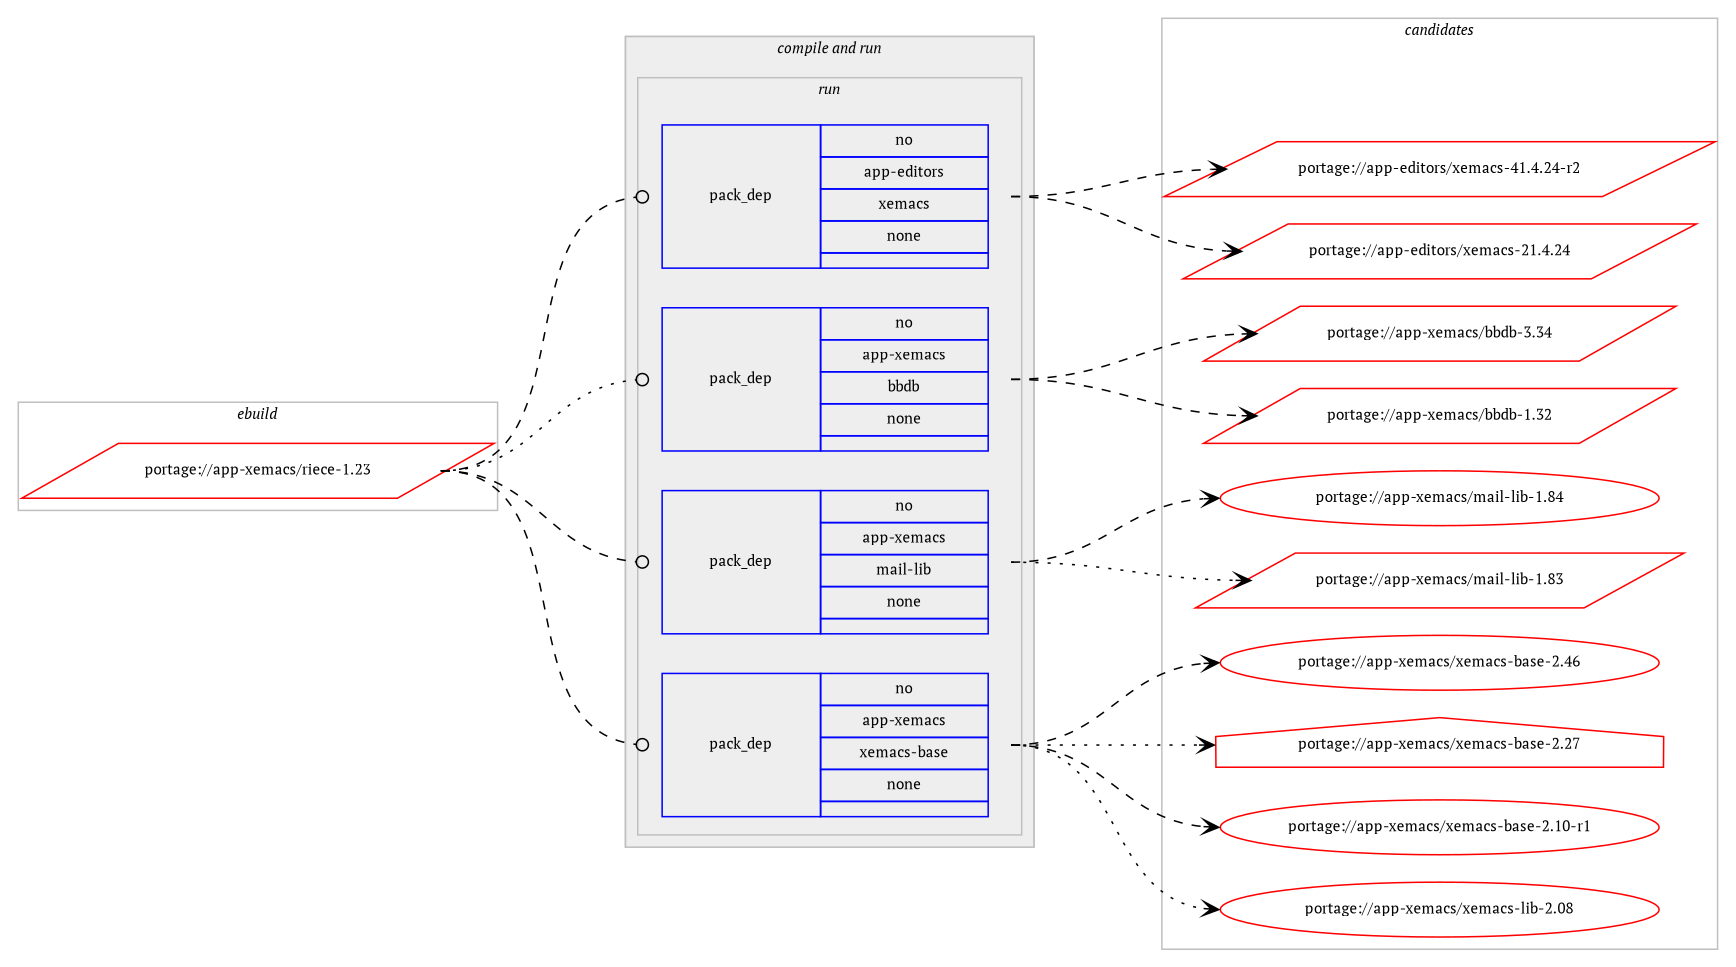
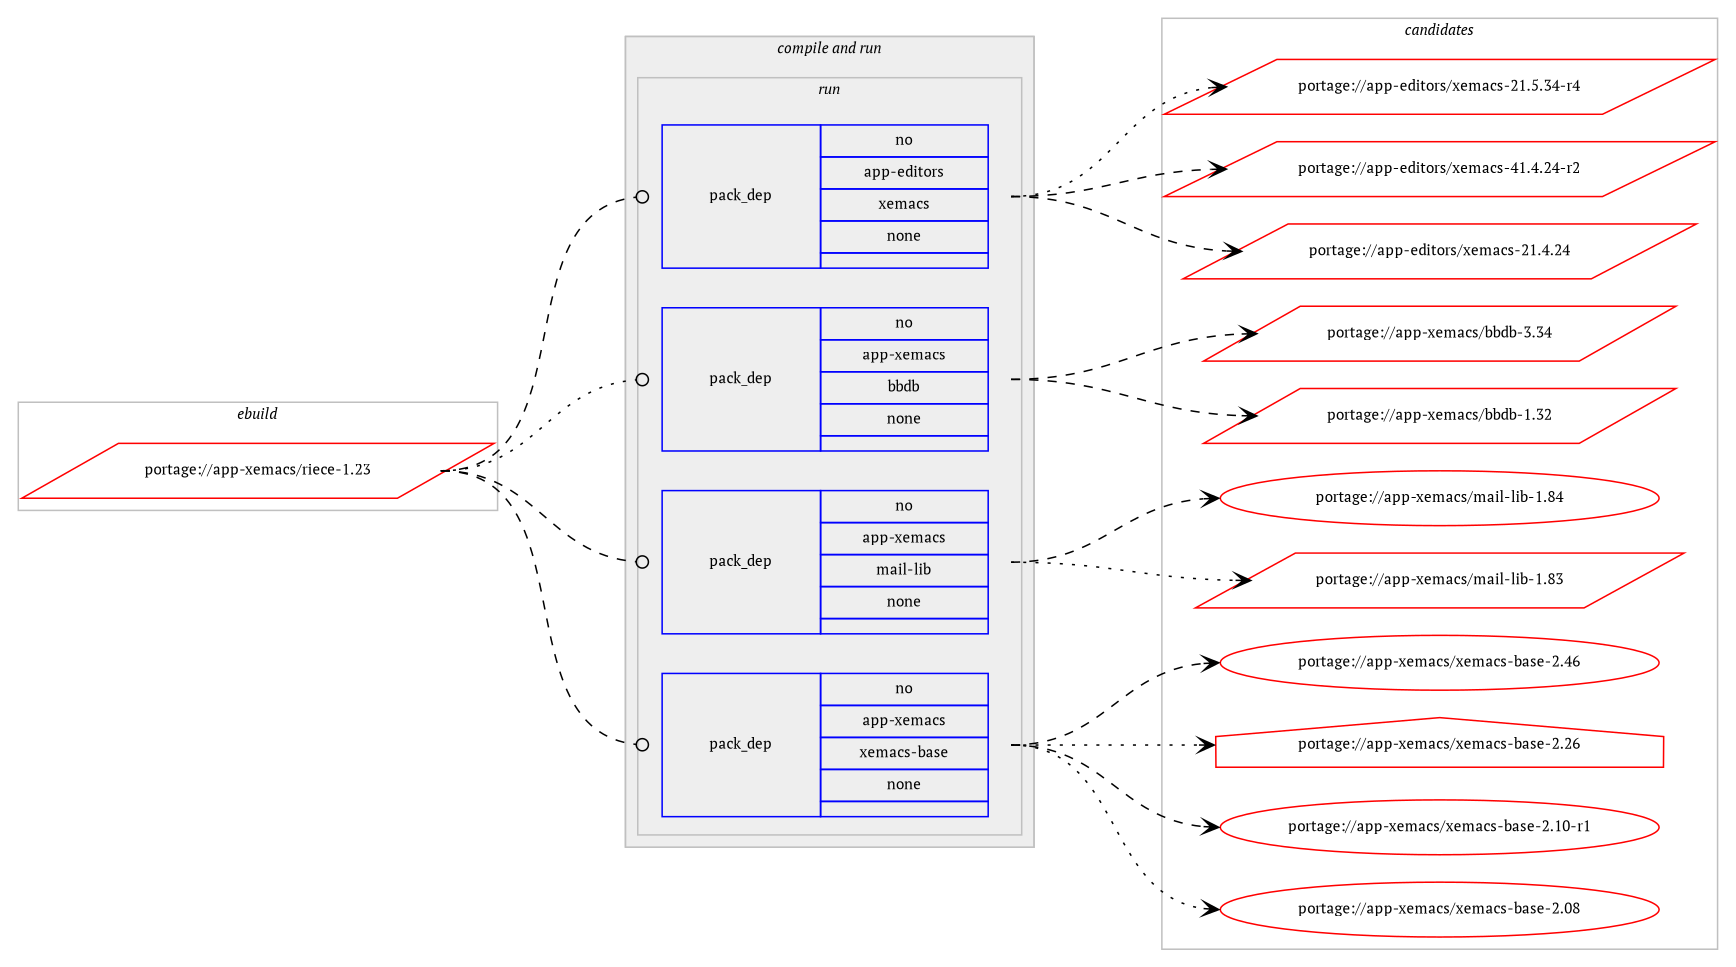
none -> (1440, 87)
(1440, 745) -> (1440, 745)
(1440, 910) -> (1440, 910)
